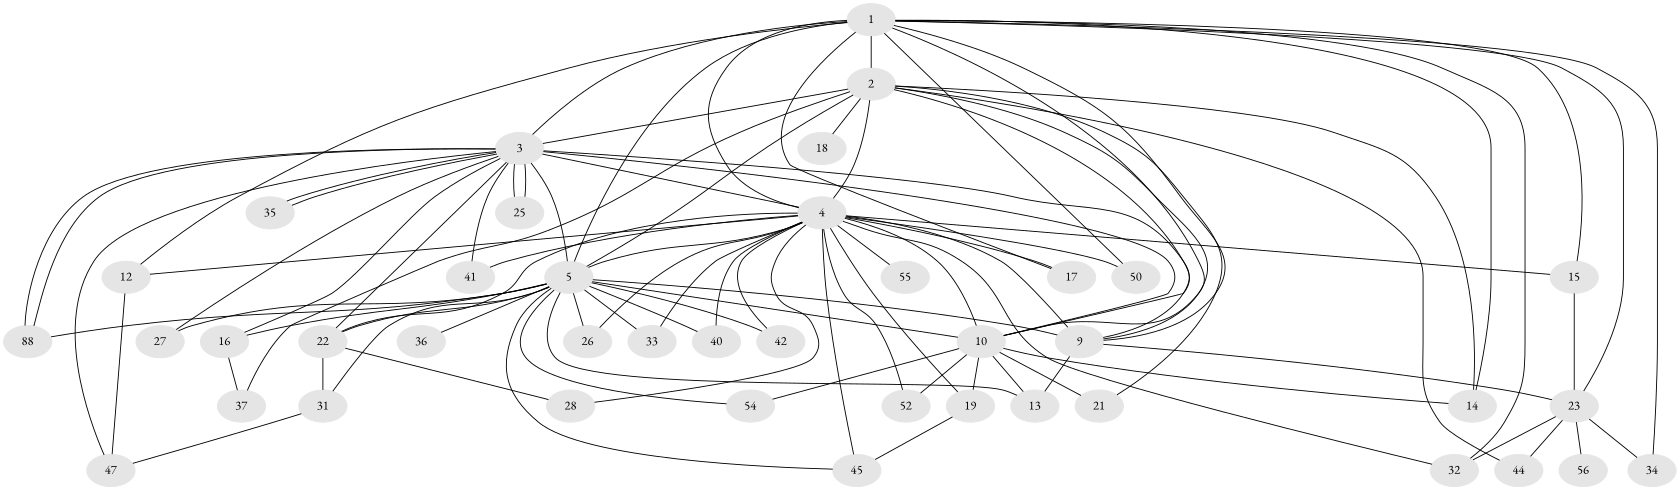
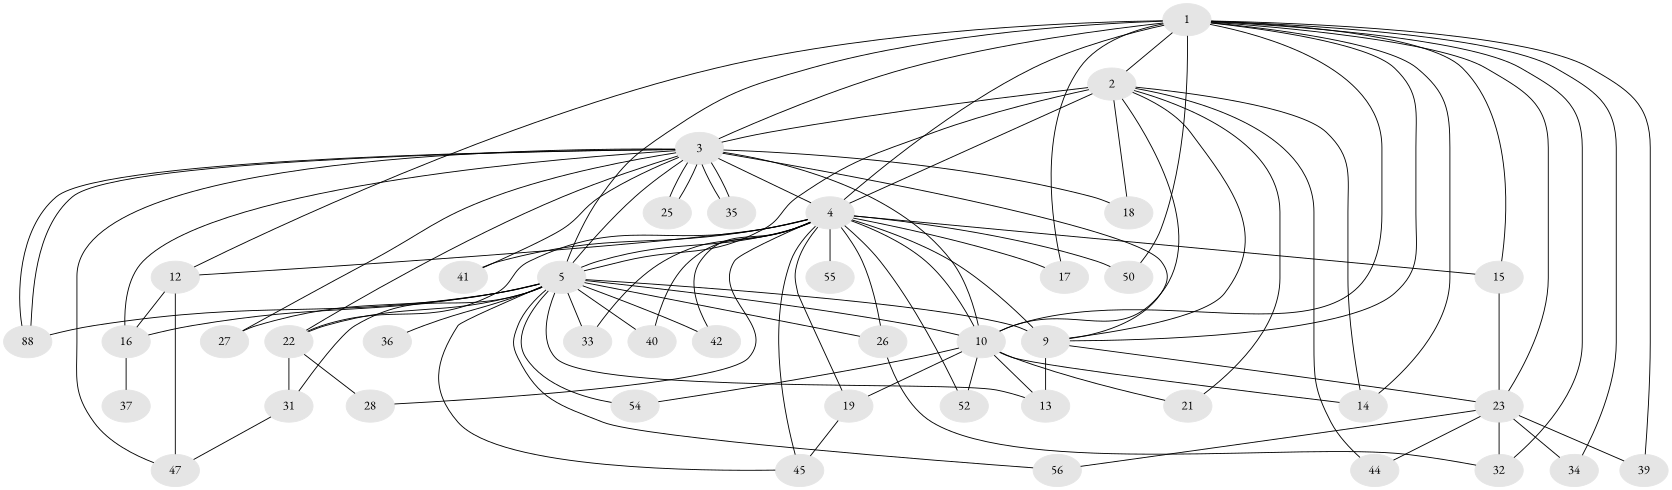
none -> (918, 165)
(554, 228) -> none
none -> (151, 309)
(1115, 382) -> (1131, 454)
none -> (723, 441)
none -> (1644, 470)
